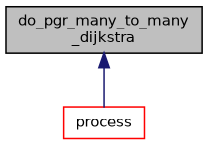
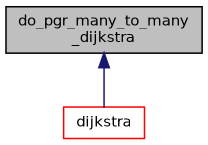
(104, 123) -> (104, 123)
